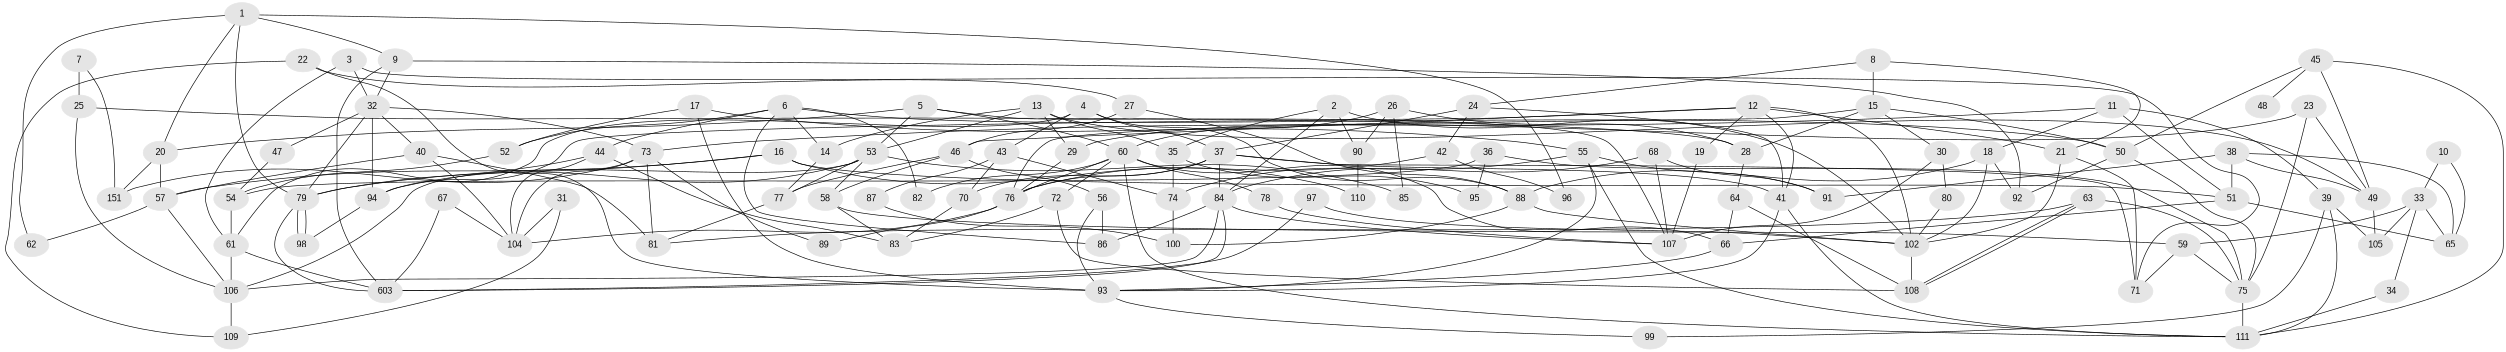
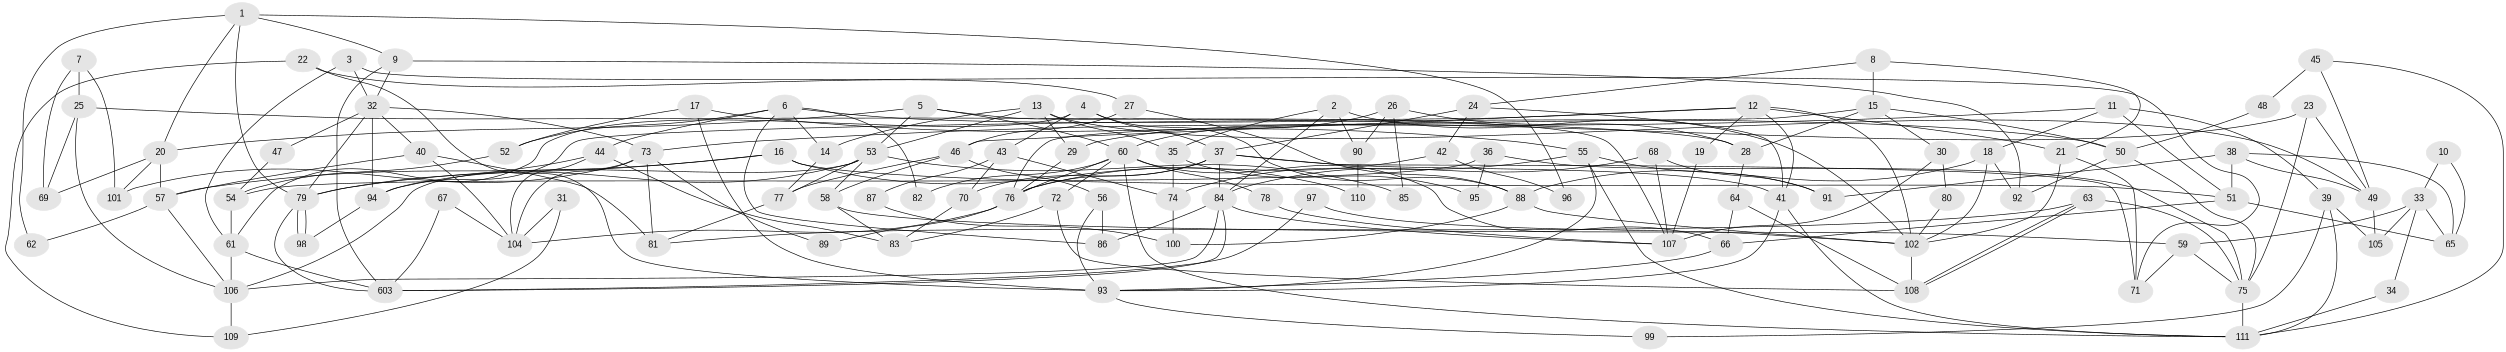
(2218, 105) -> (2173, 138)
none -> (44, 199)
(114, 199) -> (114, 199)
